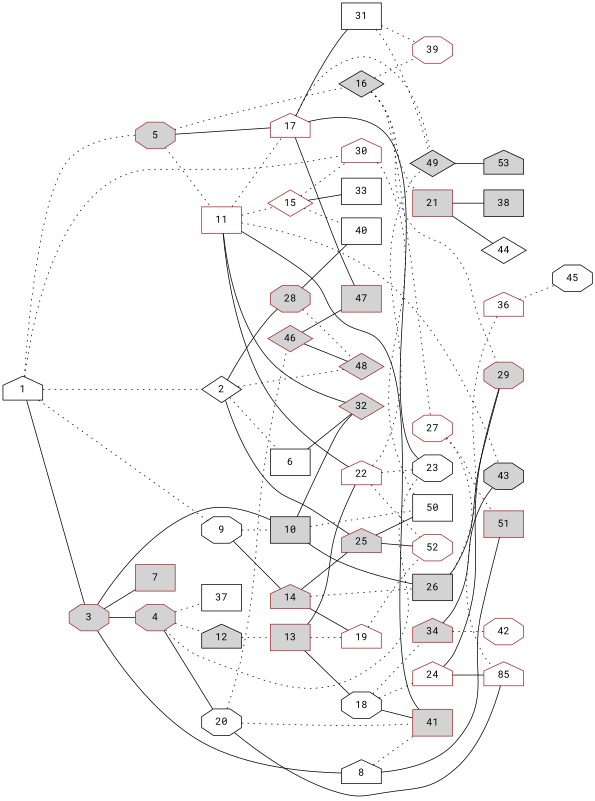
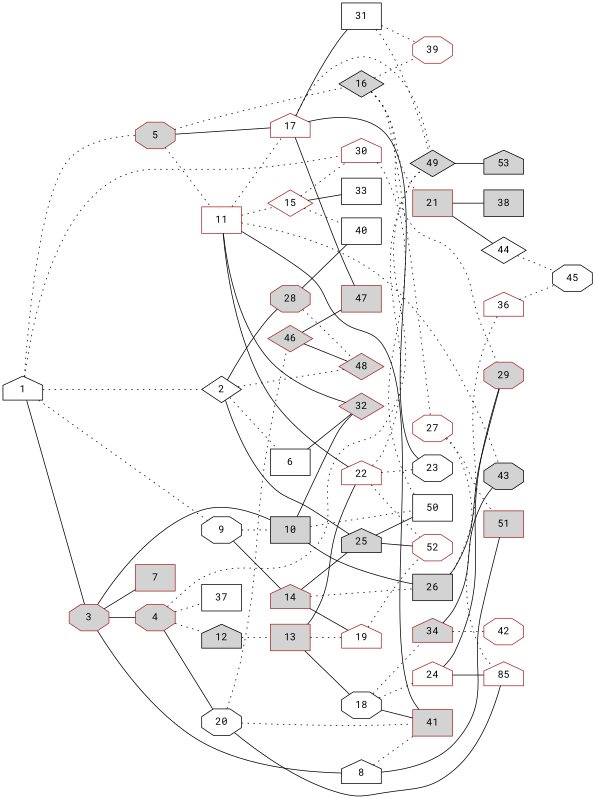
none -> (536, 263)
(361, 542) -> (361, 542)
(364, 672) -> (363, 440)
